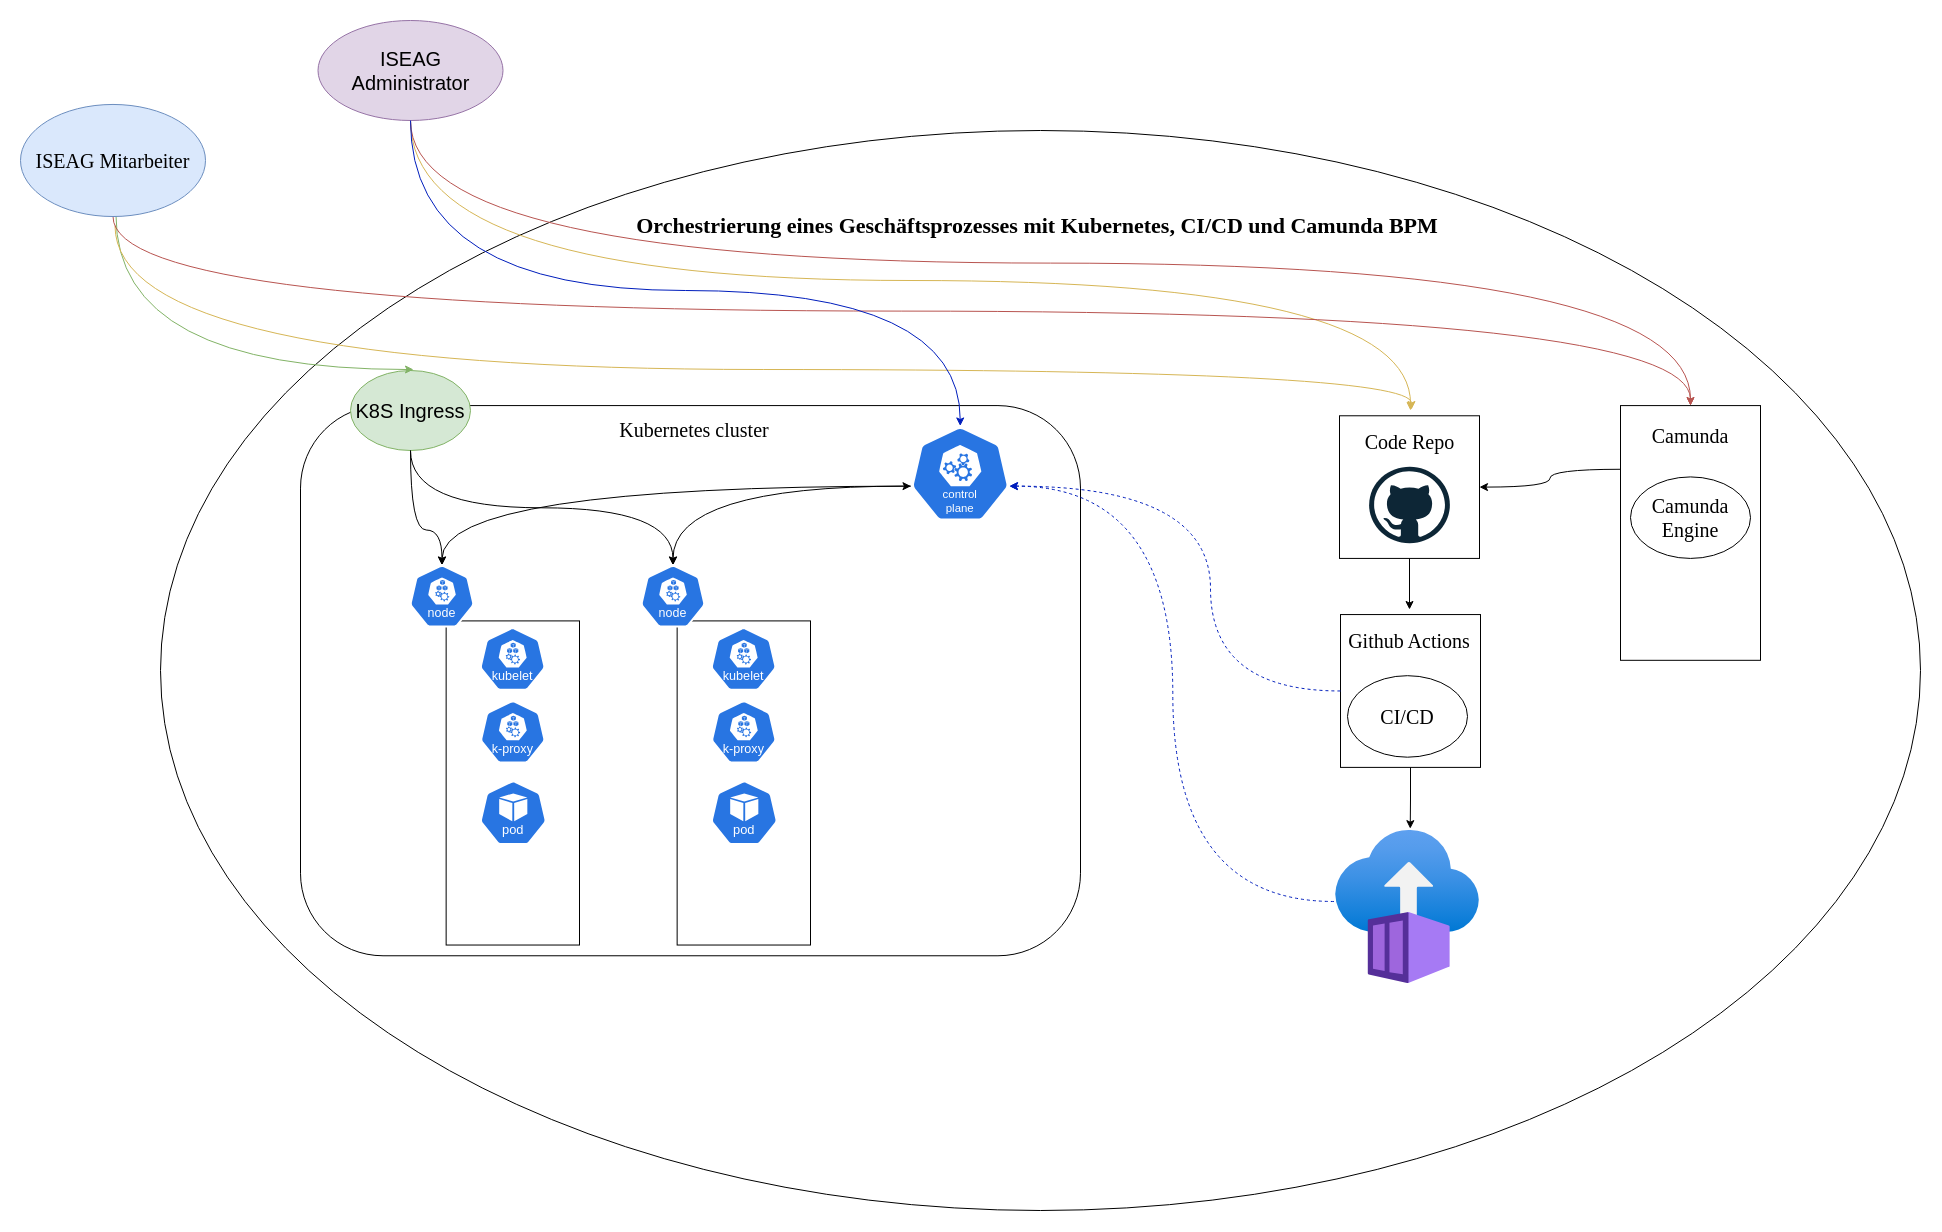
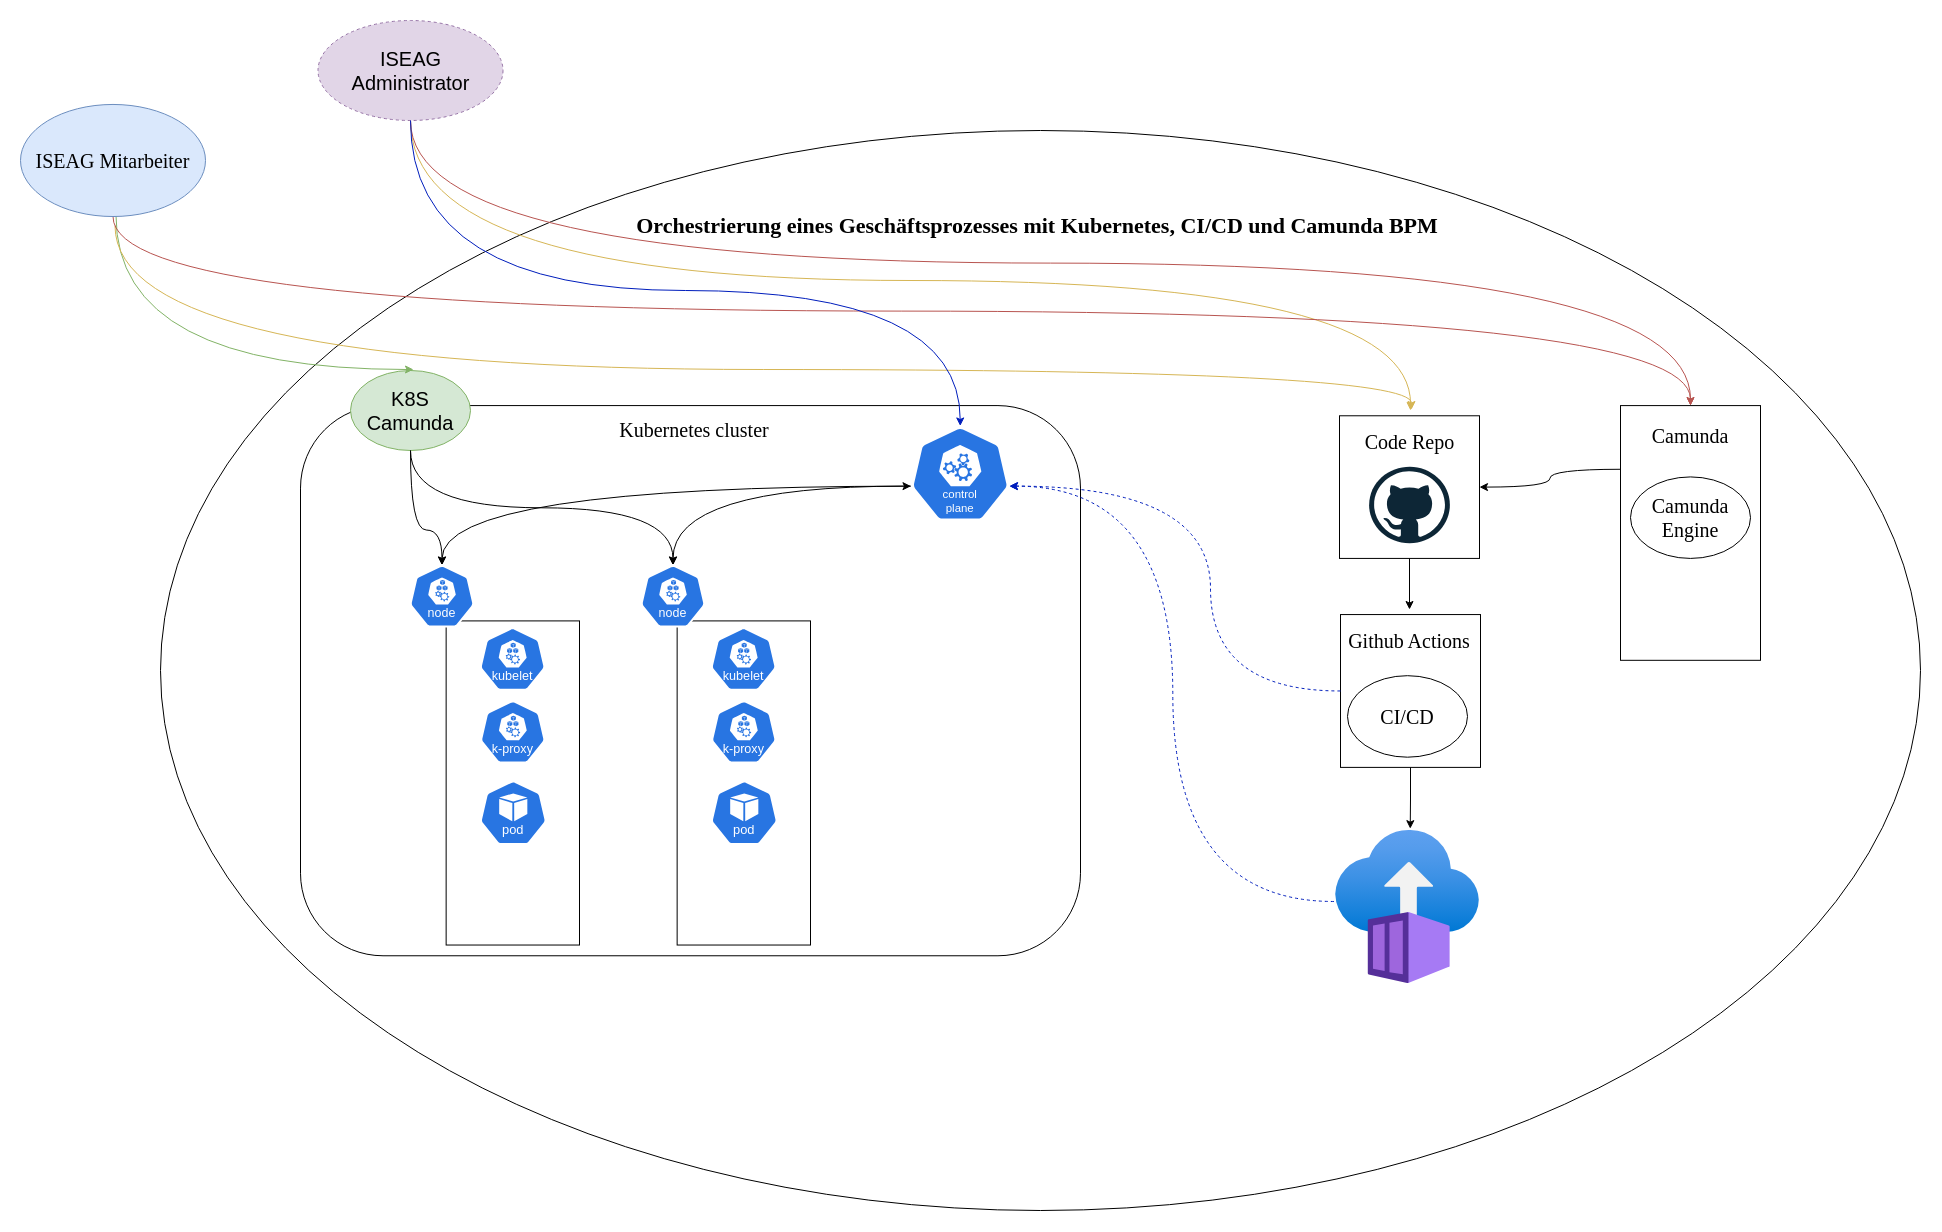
(411, 71) -> (411, 71)
(411, 411) -> (411, 411)
